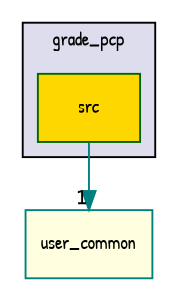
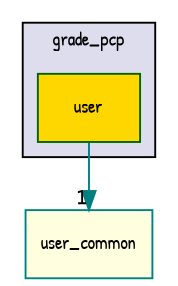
(89, 108) -> (89, 108)
